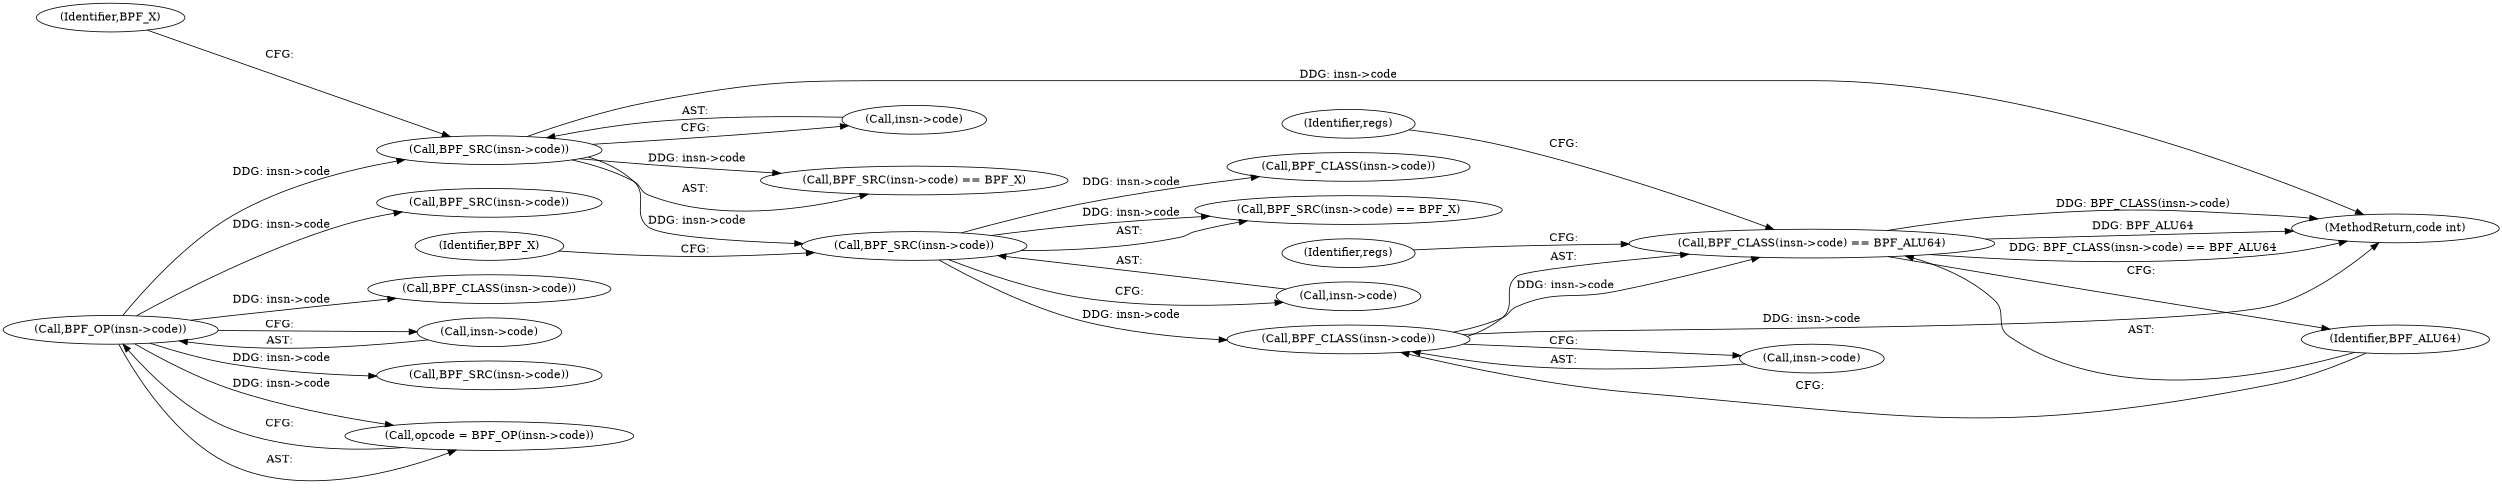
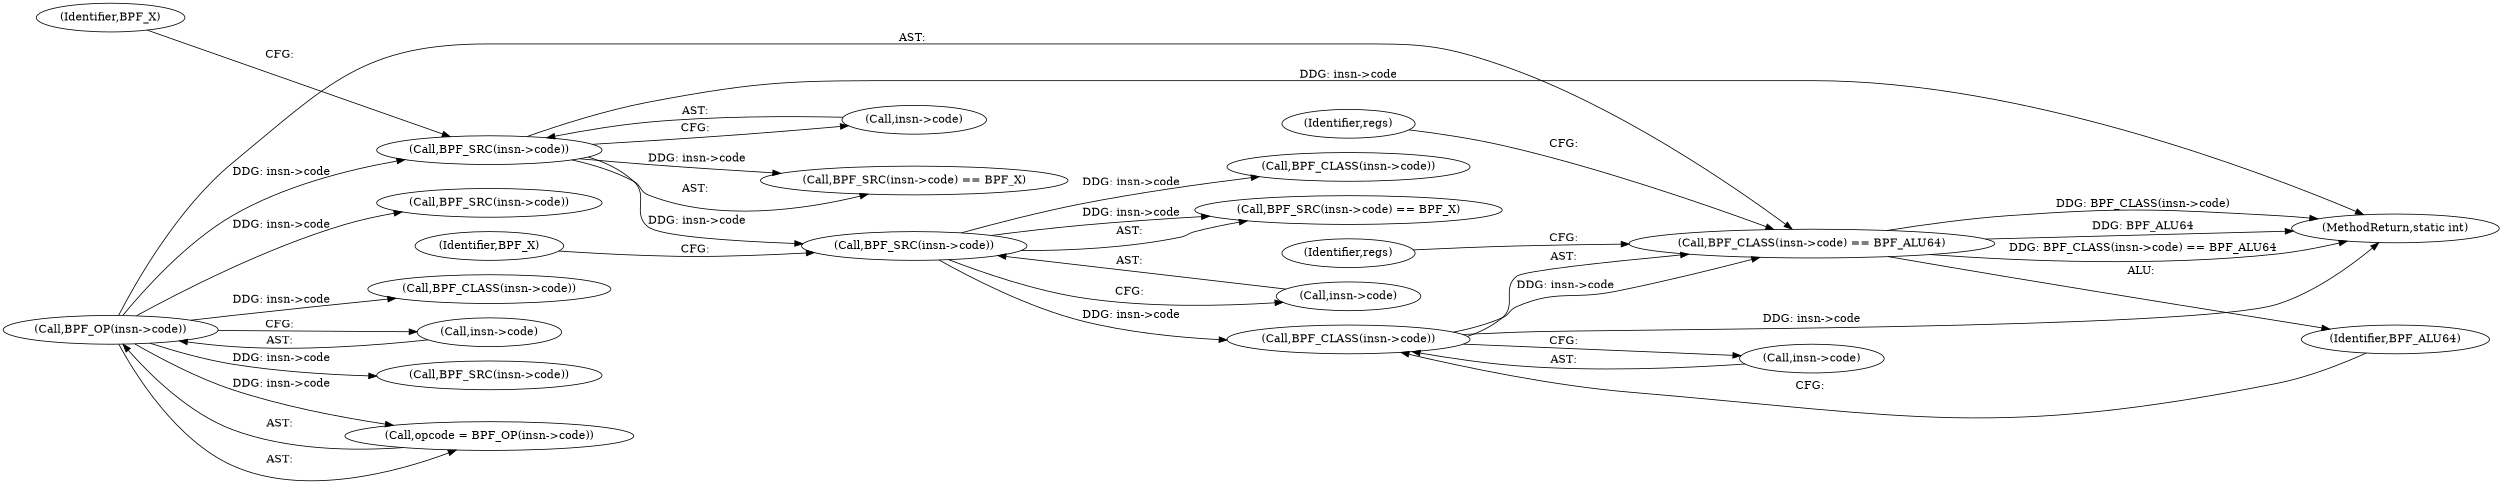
(2395, 228) -> (2395, 228)
(2143, 271) -> (2143, 271)
(2113, 375) -> (918, 44)
(282, 424) -> (282, 424)
